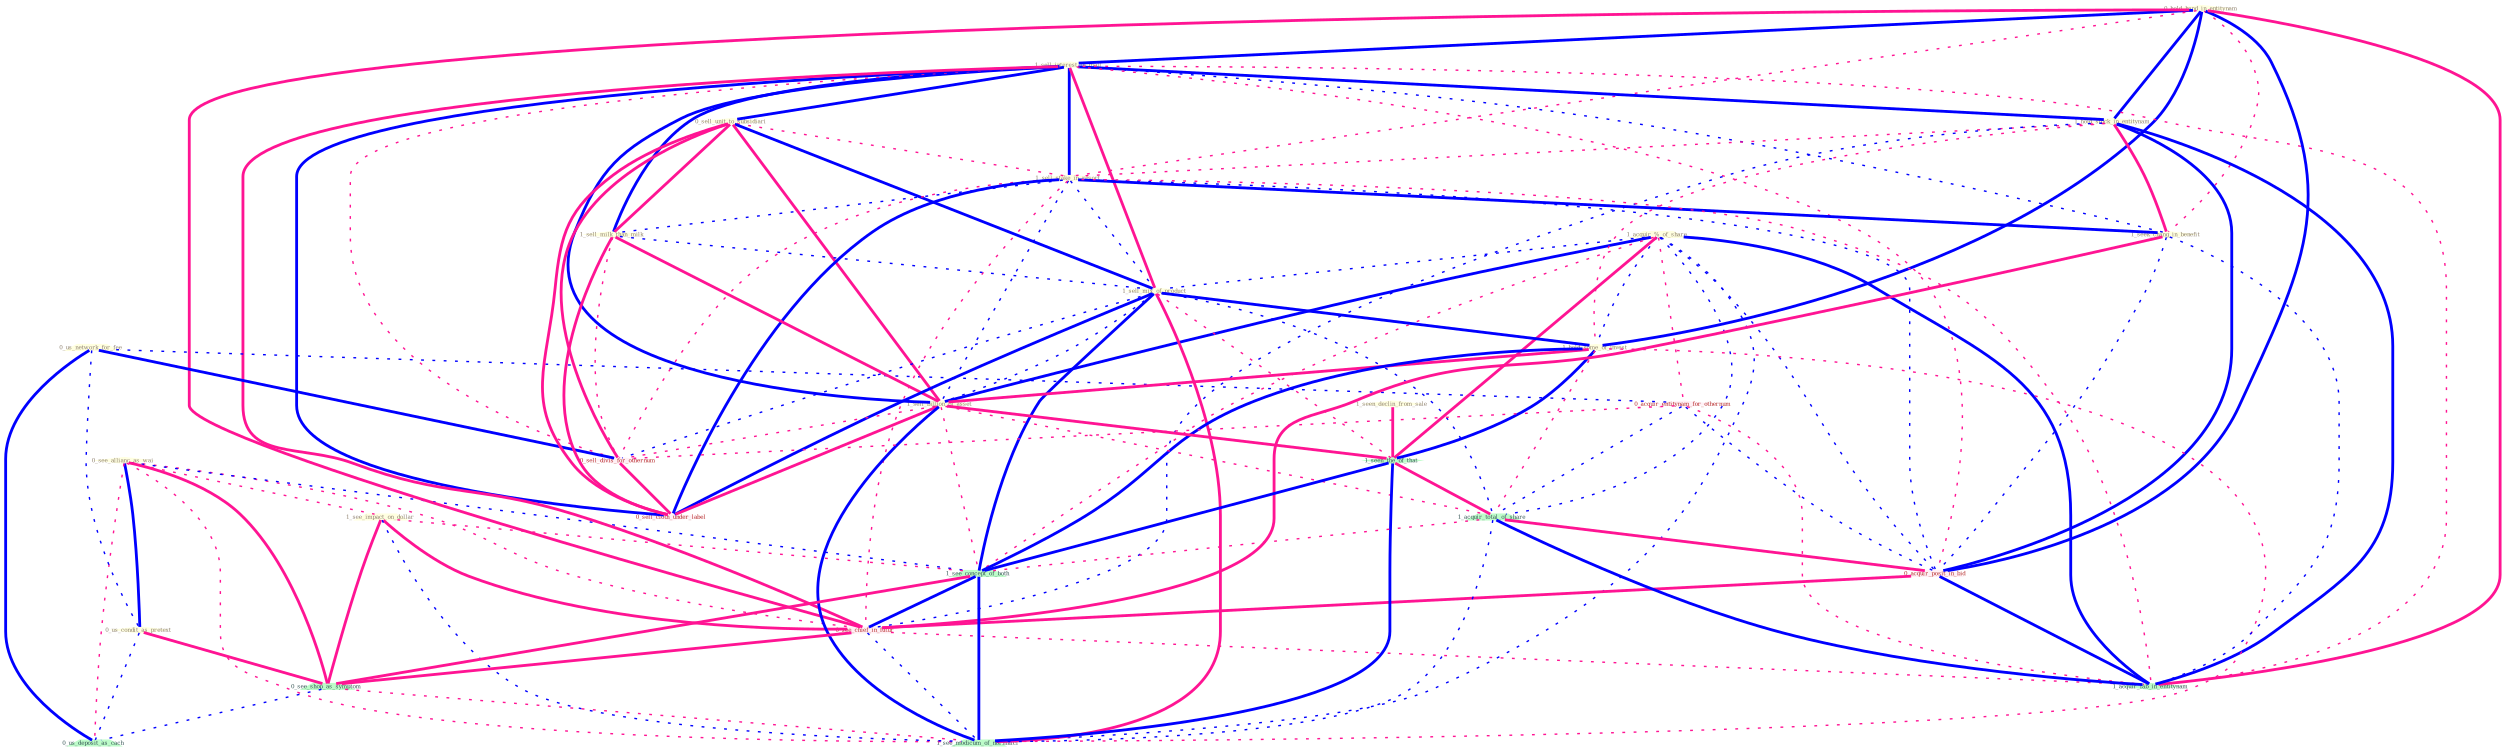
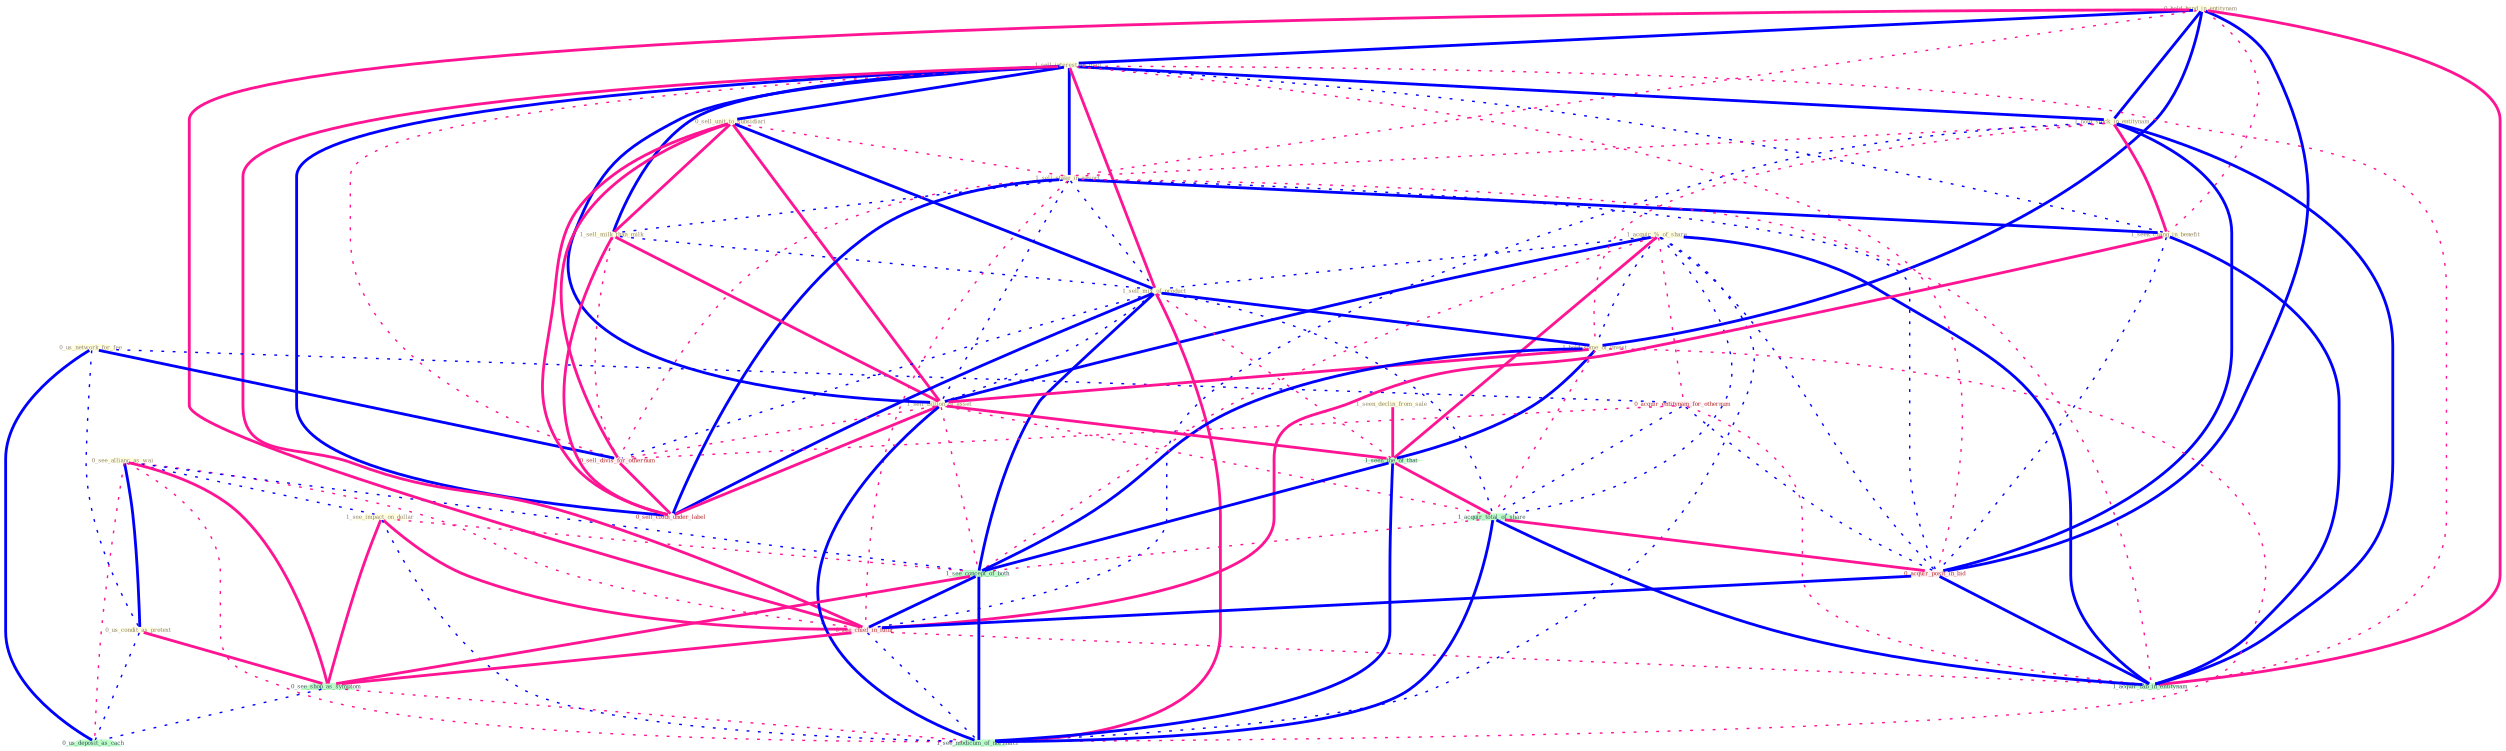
(2339, 462) -> (2339, 462)
(252, 488) -> (252, 488)
(1422, 601) -> (1422, 601)
(1417, 683) -> (1417, 683)
